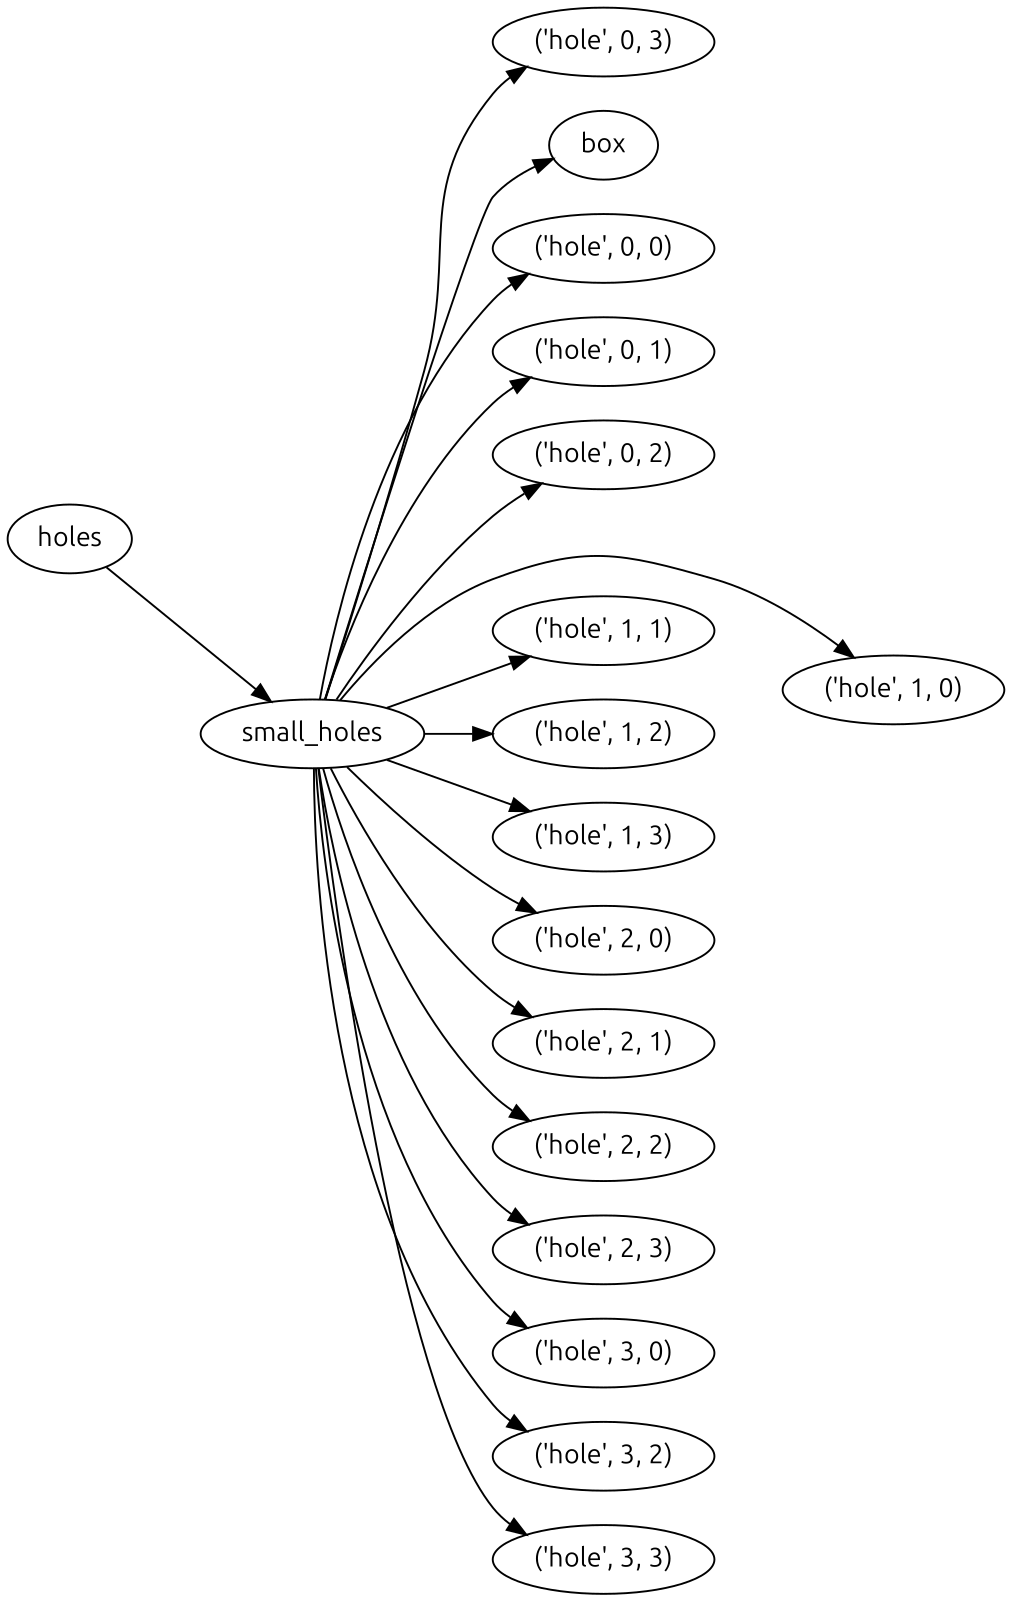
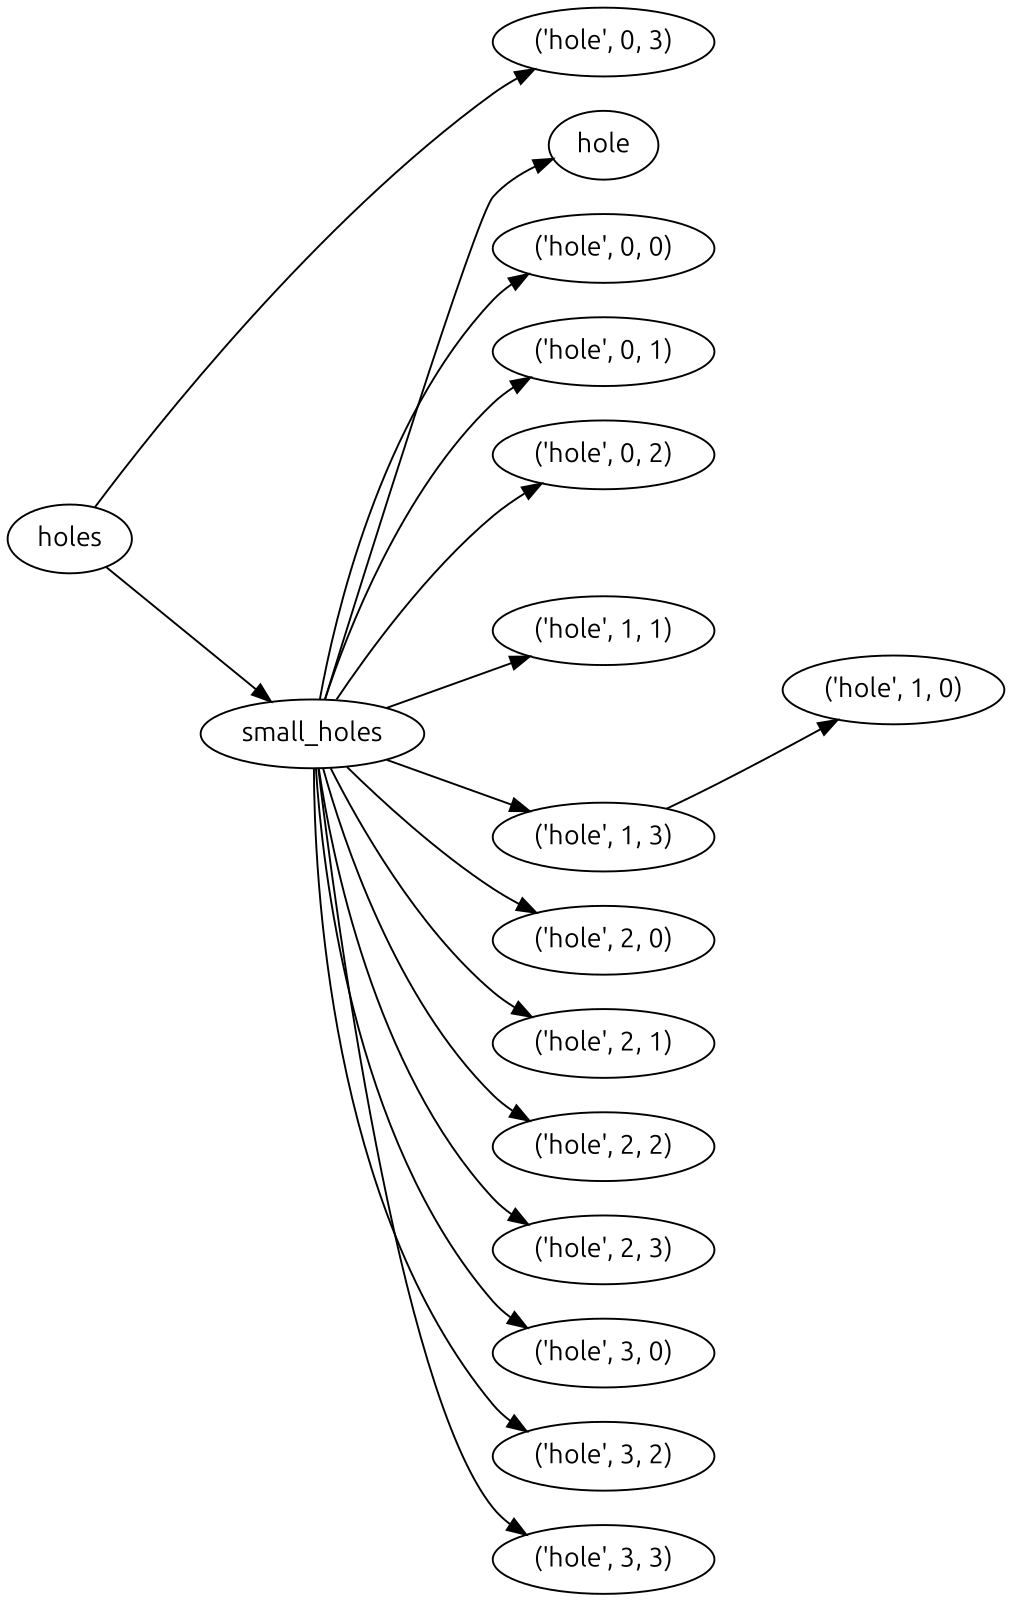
(604, 145) -> (604, 145)
(436, 304) -> (290, 276)
(576, 557) -> (744, 770)
(604, 734) -> none
